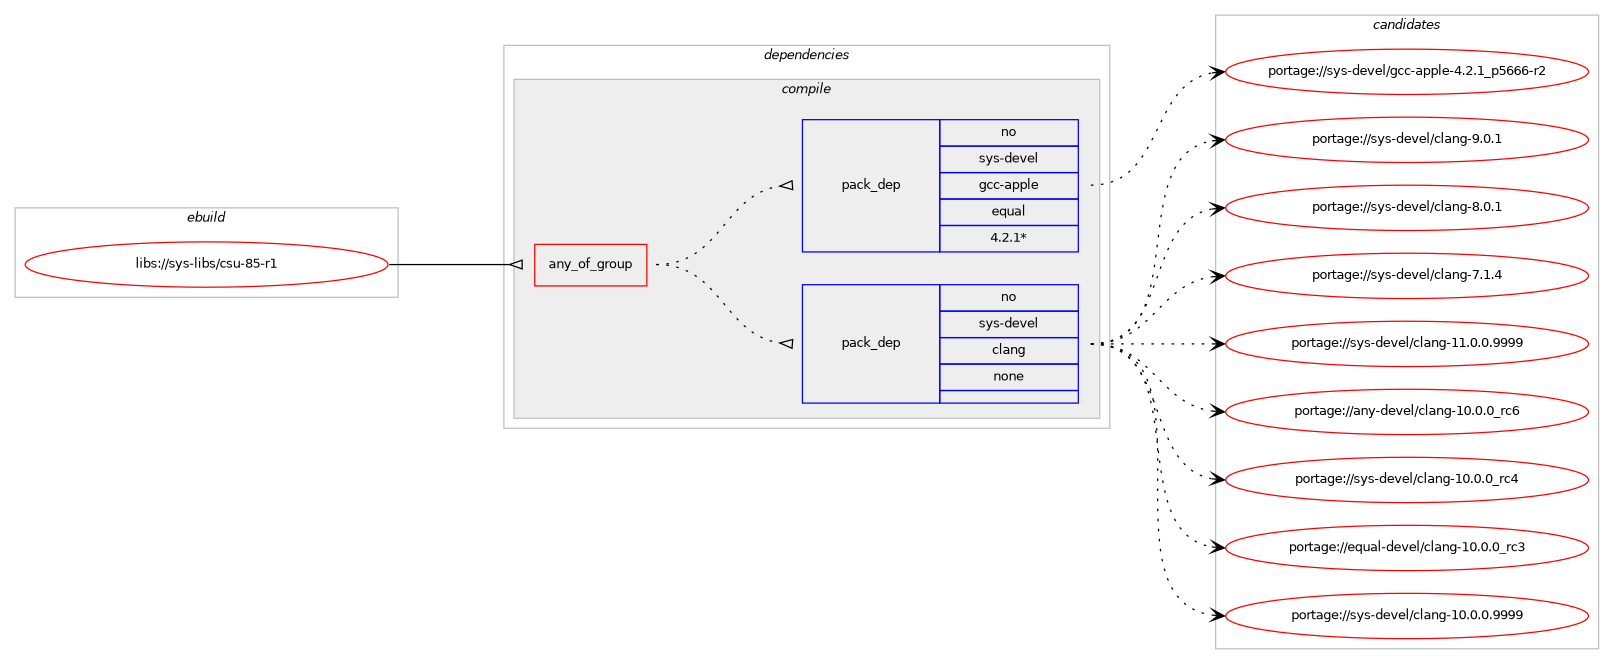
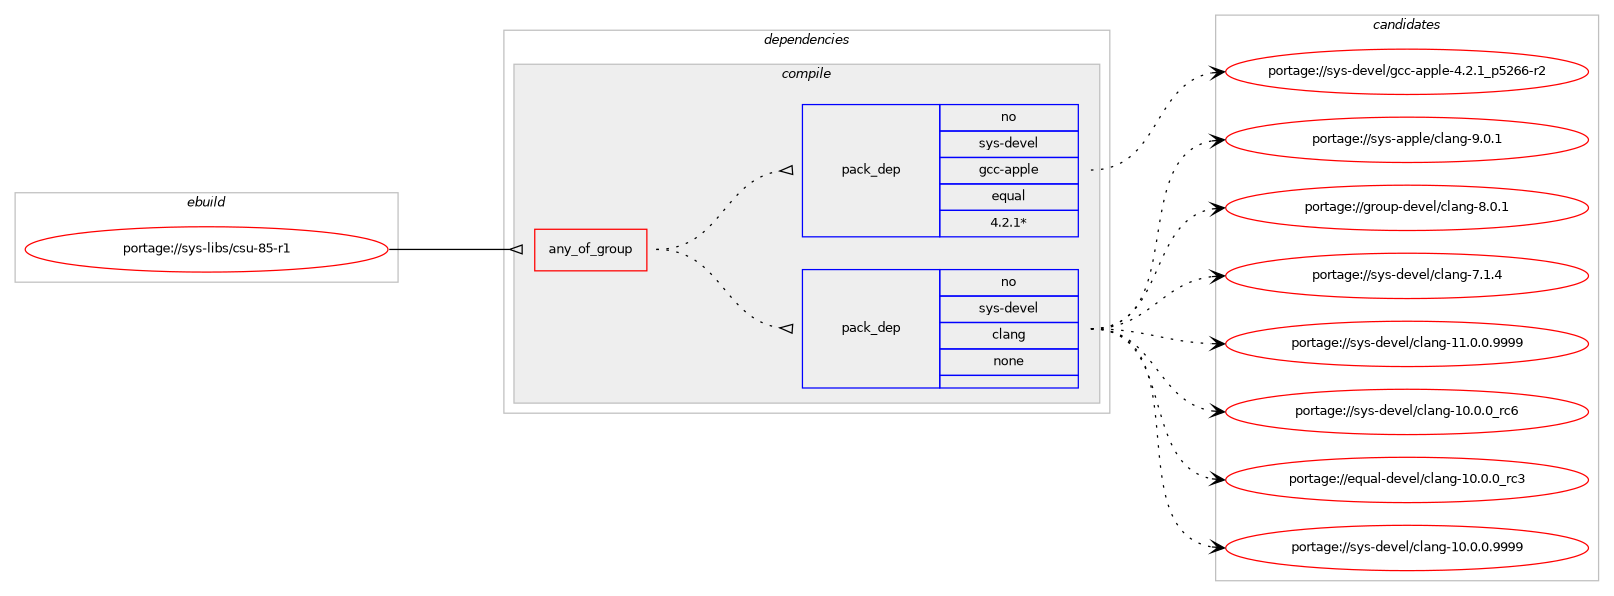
(1407, 72) -> (1407, 72)
(1407, 140) -> (1407, 140)
(1407, 208) -> (1407, 208)
(207, 265) -> (207, 249)
(1407, 412) -> (1407, 412)
(1407, 480) -> none
